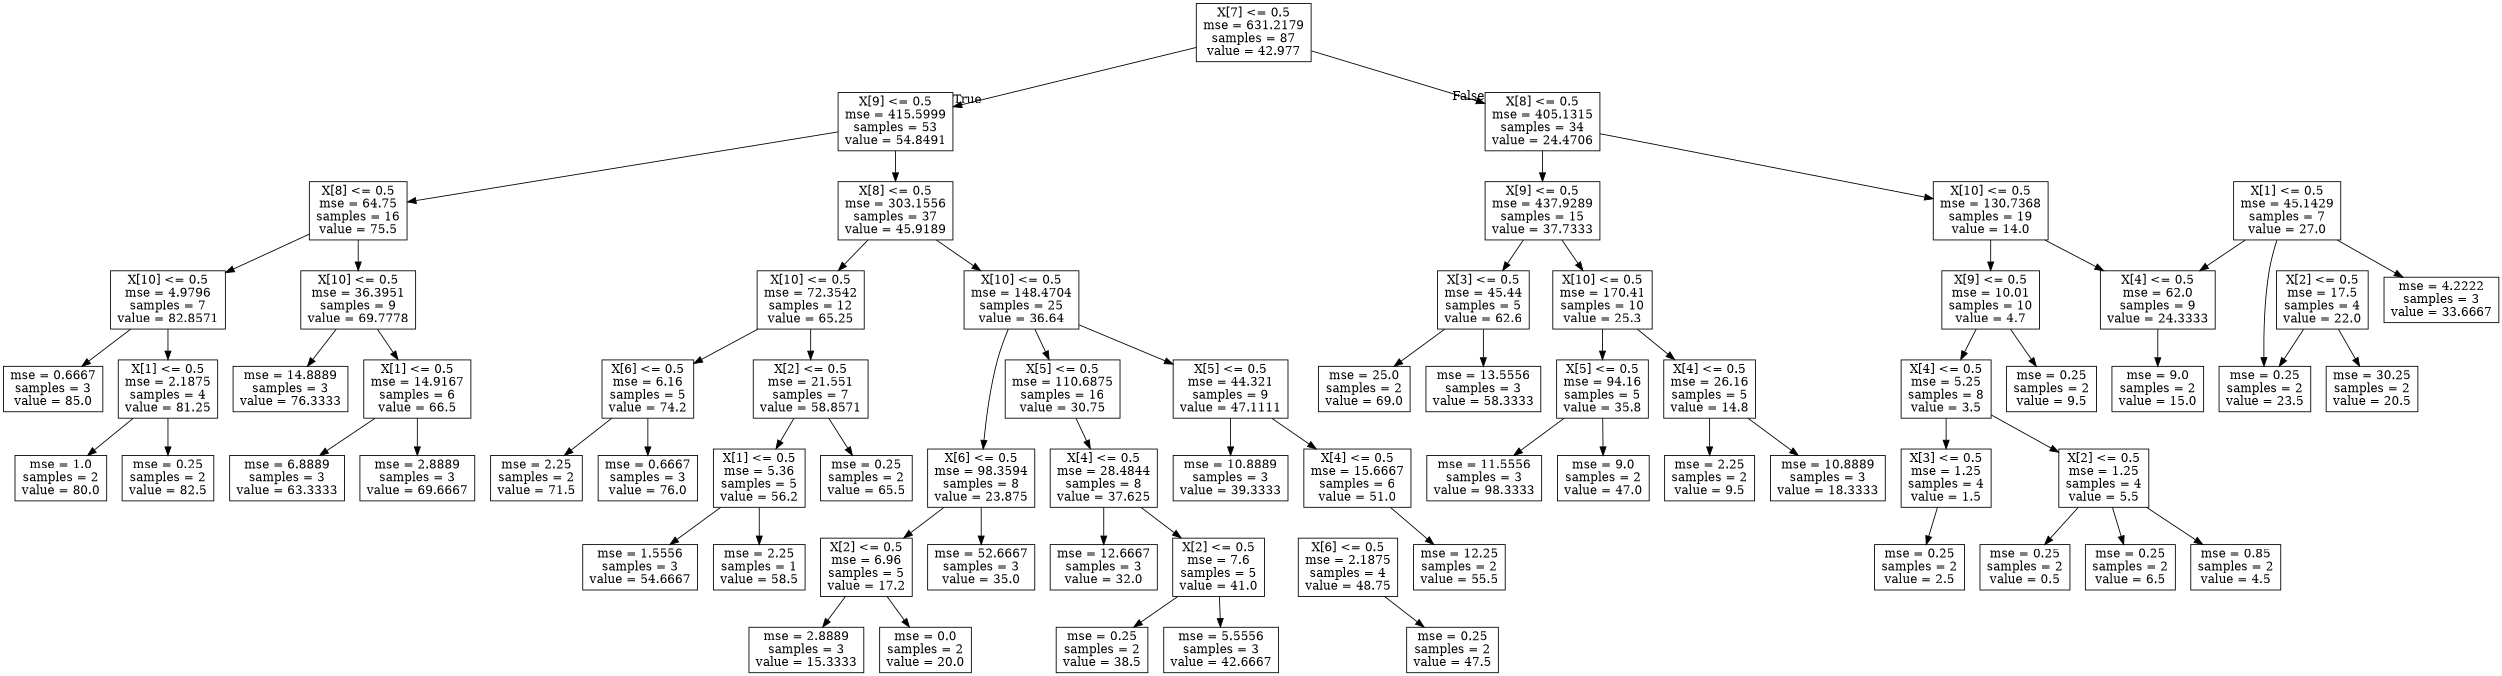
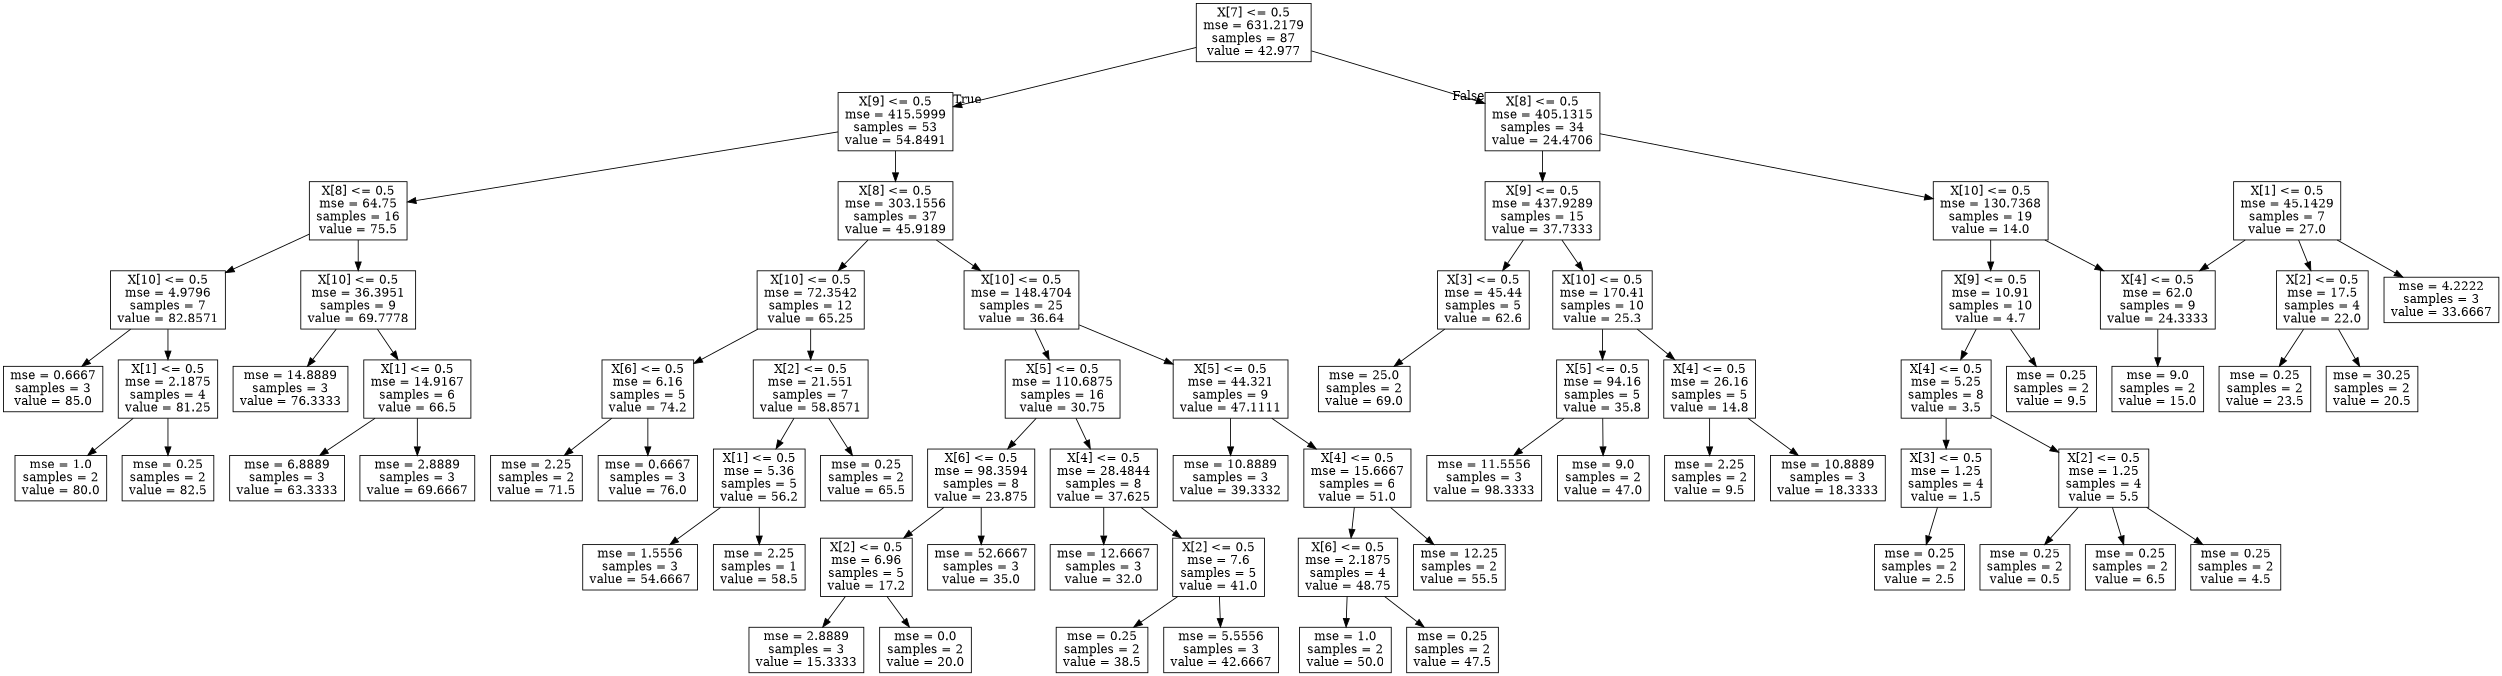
(2266, 298) -> (2303, 251)
(1991, 300) -> (1991, 300)
(992, 384) -> (1025, 430)
(1483, 389) -> none
(1231, 478) -> (1231, 478)
none -> (1353, 518)
(2236, 567) -> (2236, 567)
none -> (1345, 650)
